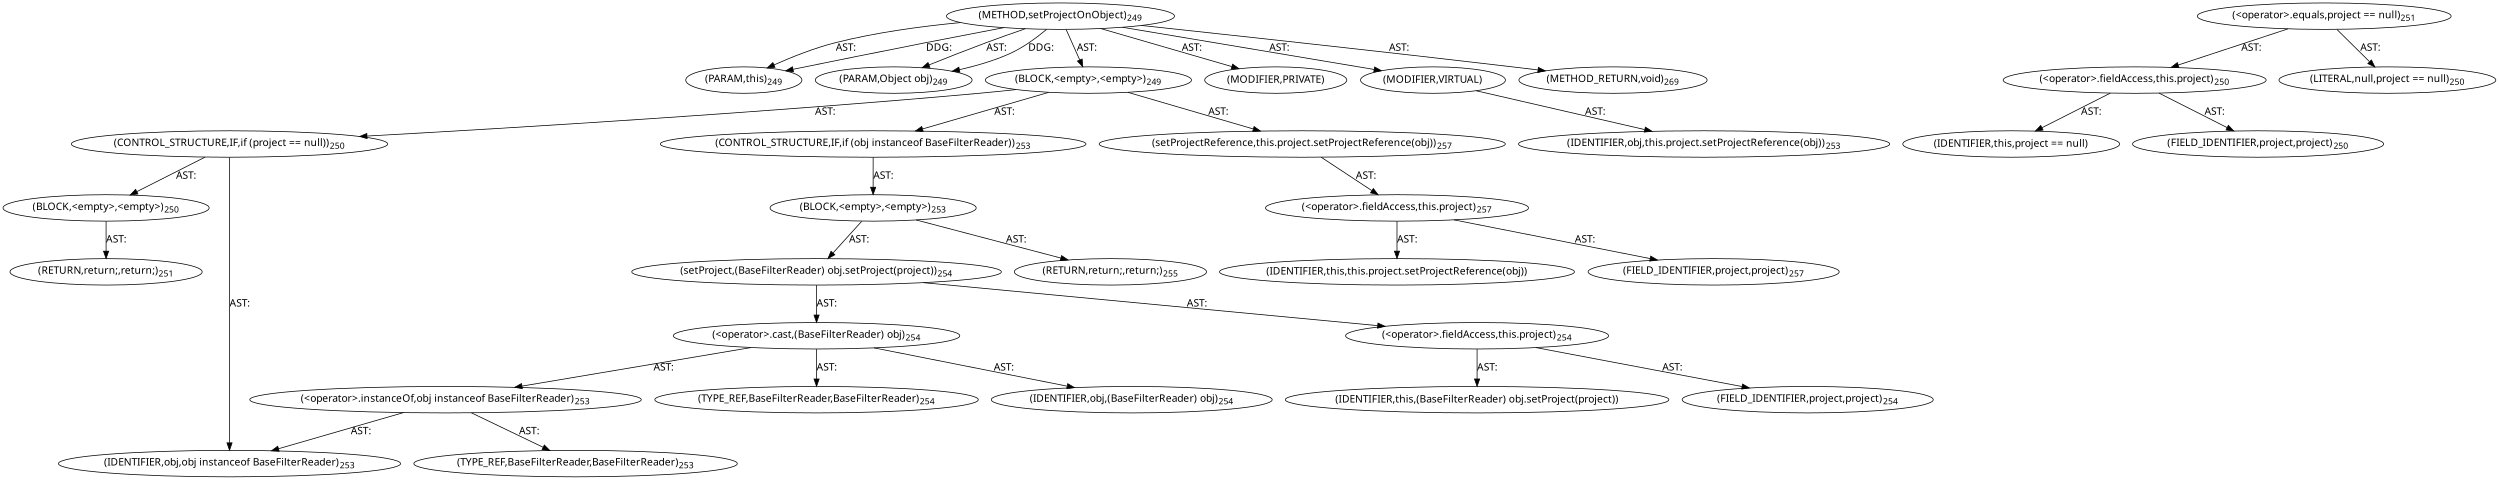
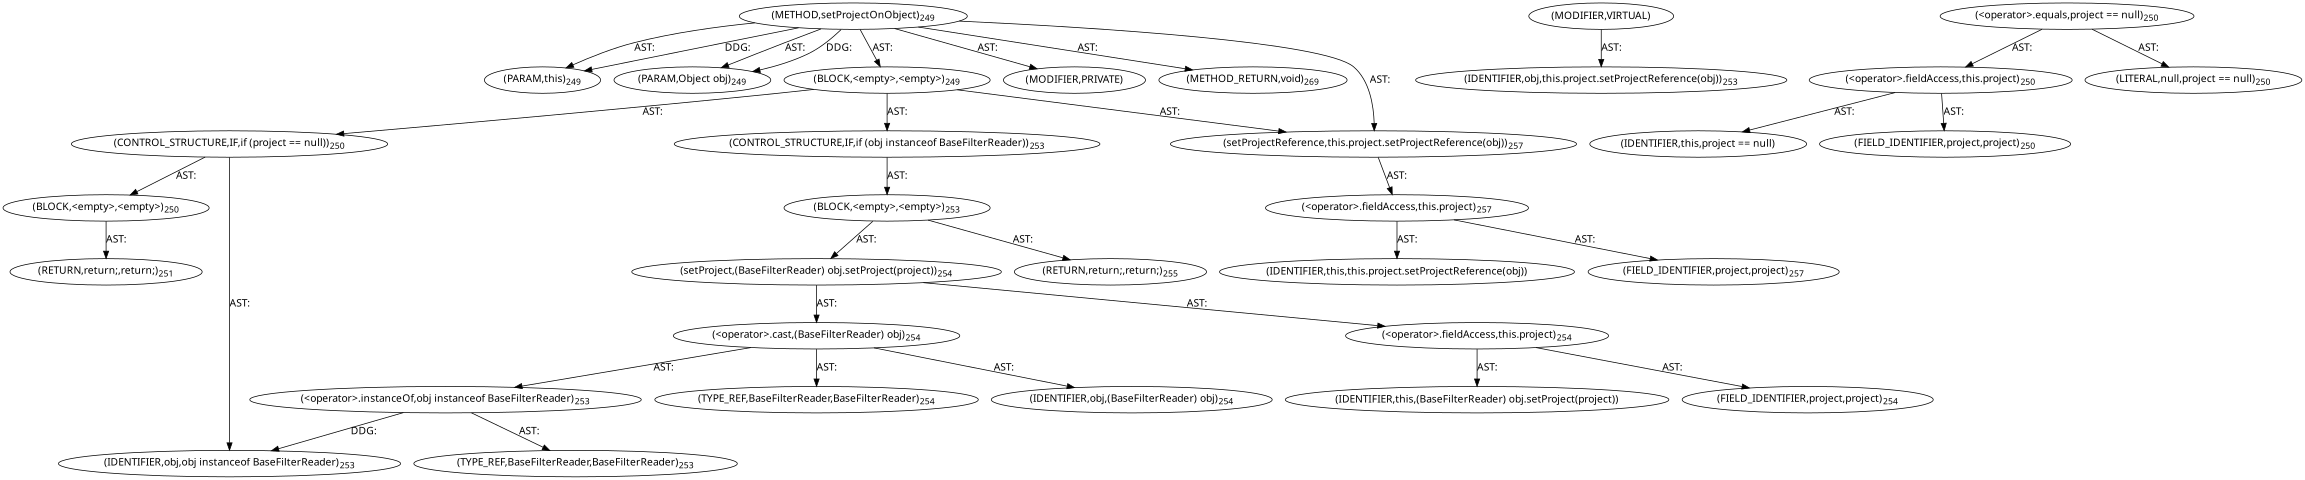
(2408, 15) -> (2151, 15)
(1248, 48) -> (1189, 36)
(363, 432) -> (365, 432)
